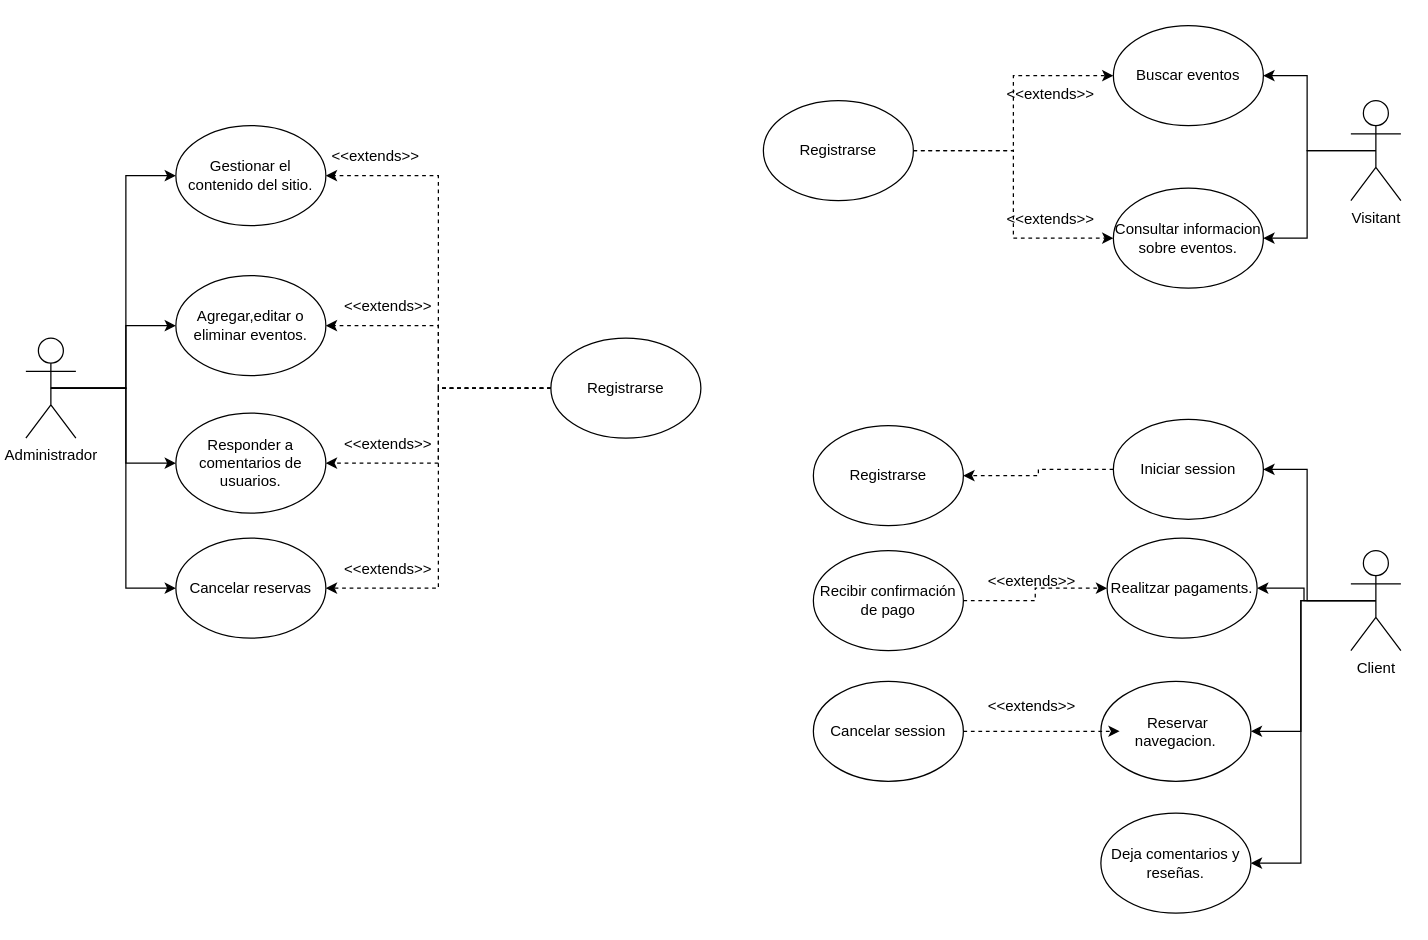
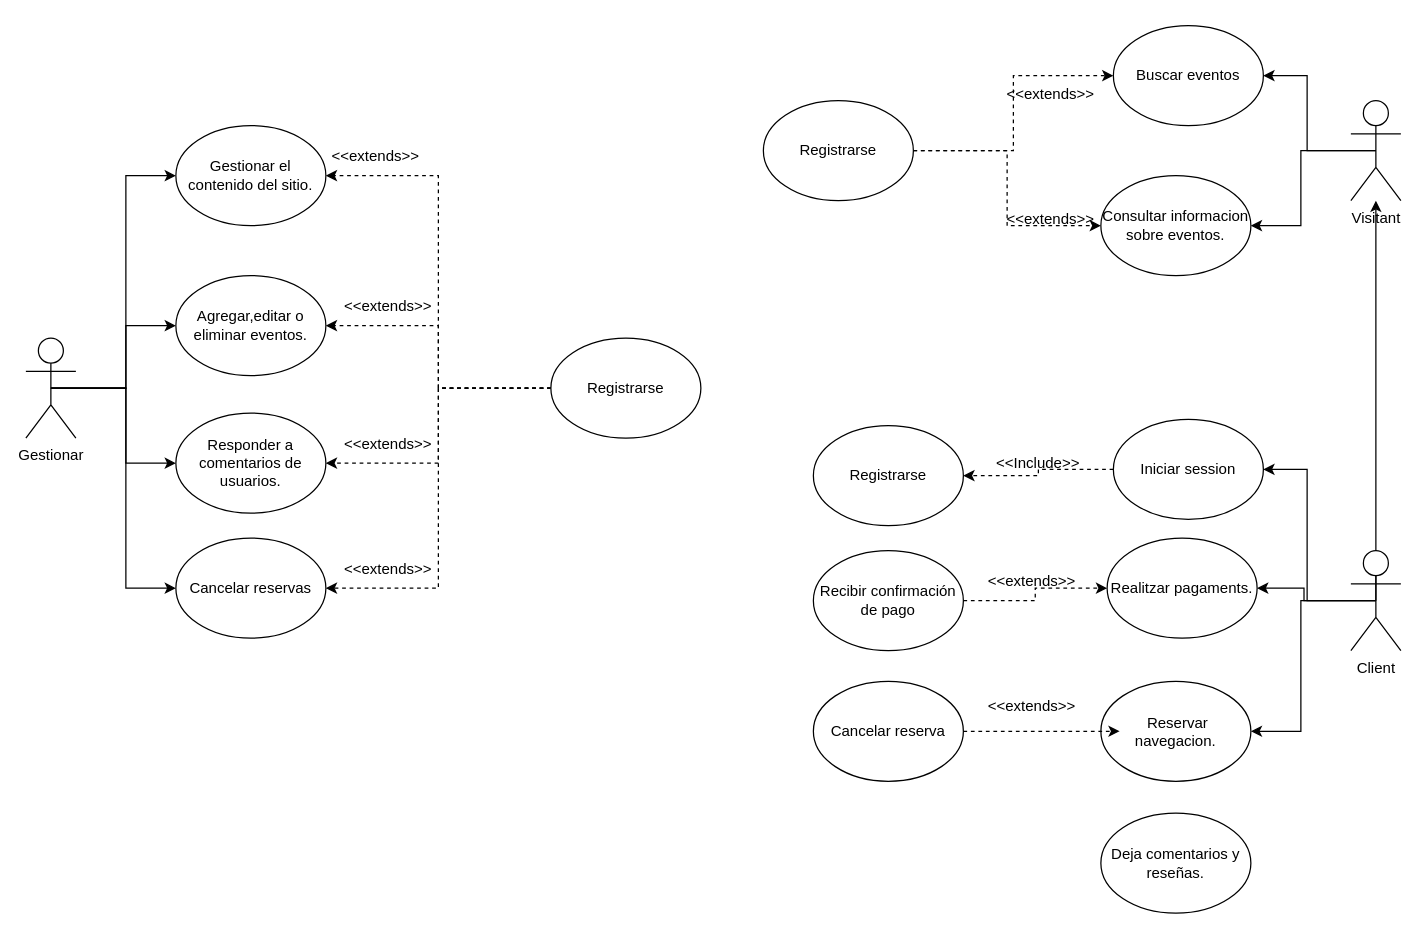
(1188, 238) -> (1176, 226)
(51, 456) -> (51, 456)
none -> (1038, 463)
(888, 732) -> (888, 732)
(1301, 818) -> (1376, 380)
